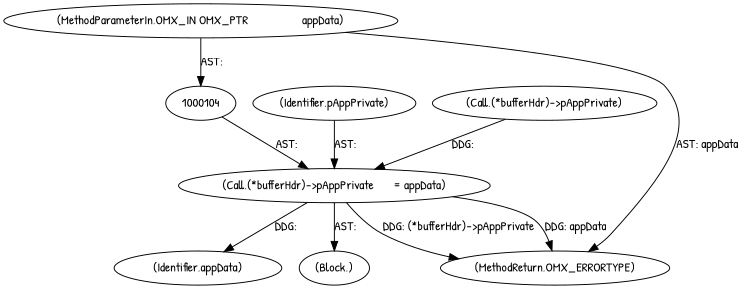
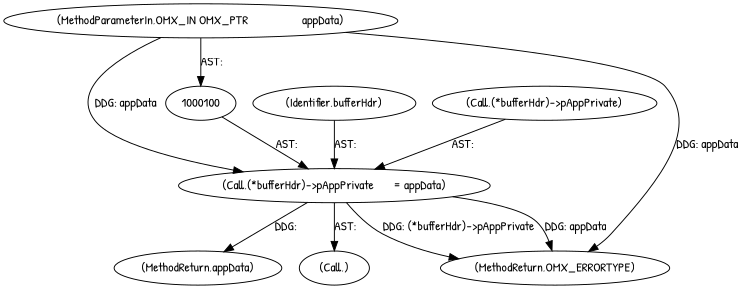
(201, 103) -> (201, 103)
(334, 103) -> (334, 103)
none -> (105, 130)
(465, 144) -> (465, 144)
(708, 144) -> (708, 144)
(198, 268) -> (198, 268)
(334, 268) -> (334, 268)
